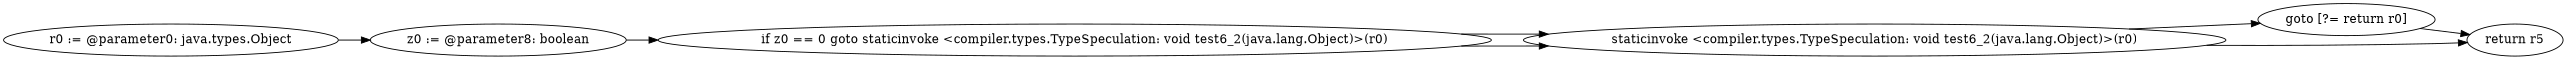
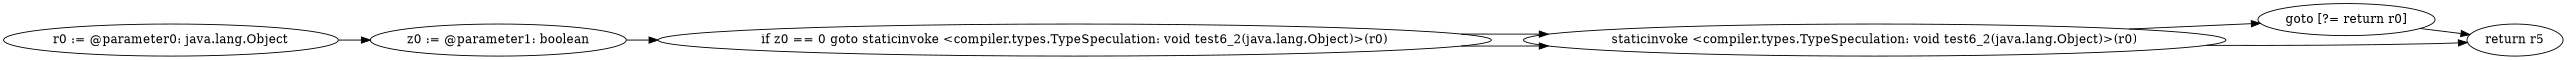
(171, 40) -> (171, 40)
(498, 40) -> (498, 40)
